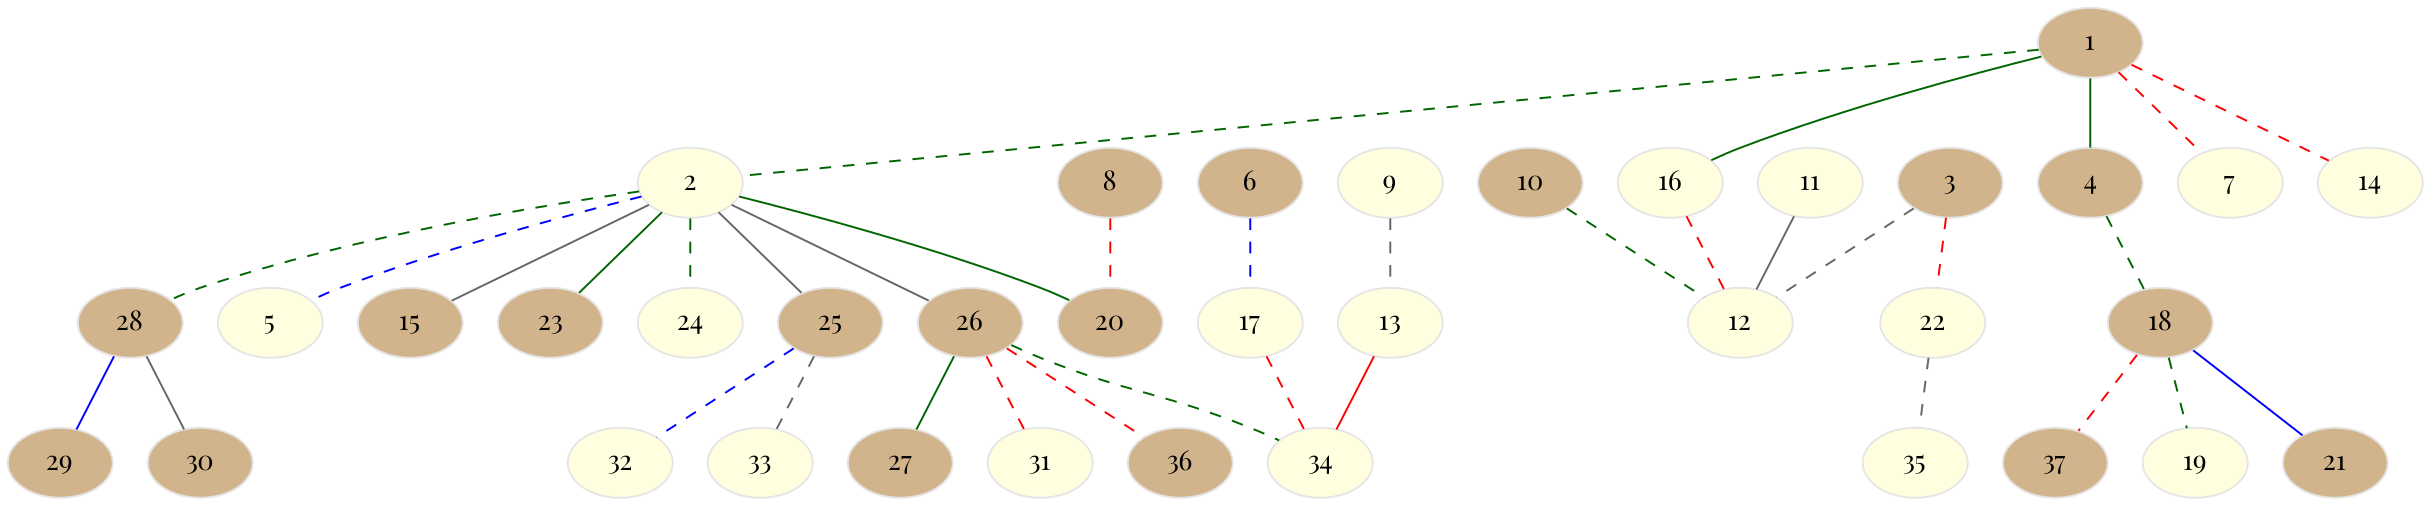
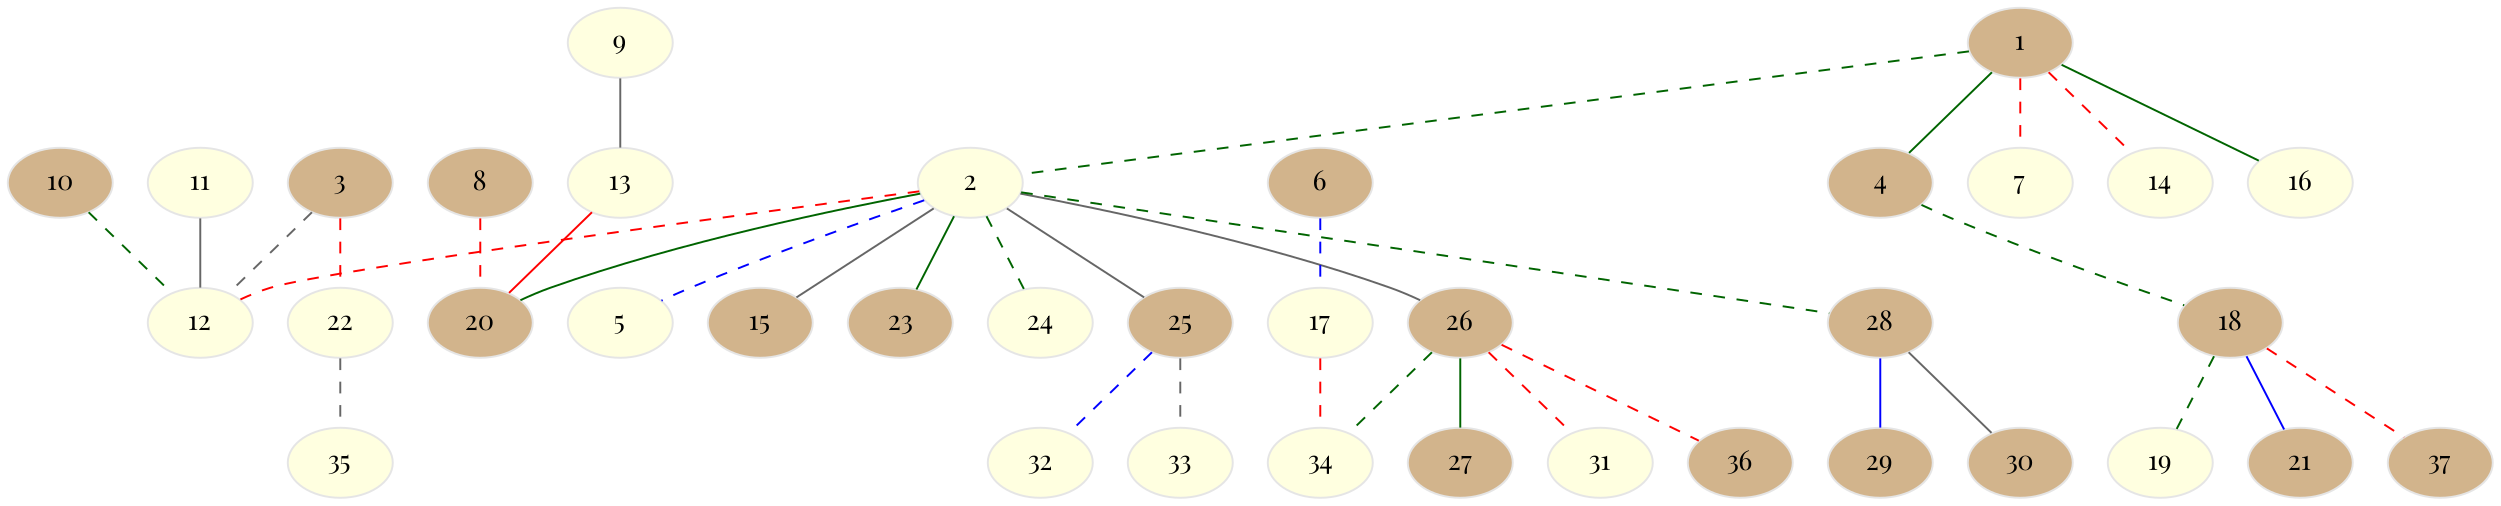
(1390, 253) -> (620, 113)
(1705, 253) -> (595, 235)
(1355, 393) -> (548, 255)
